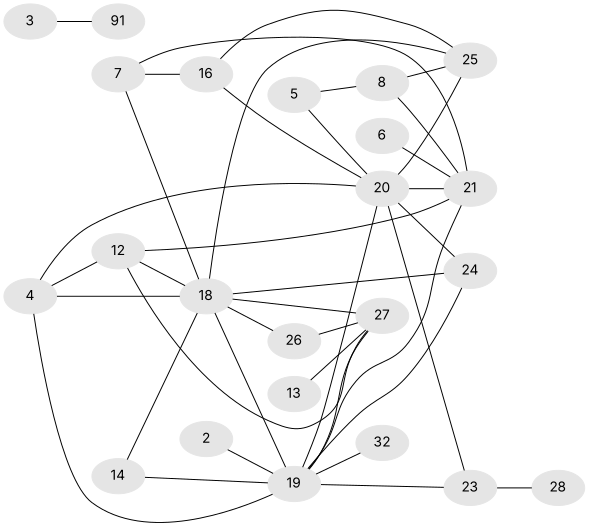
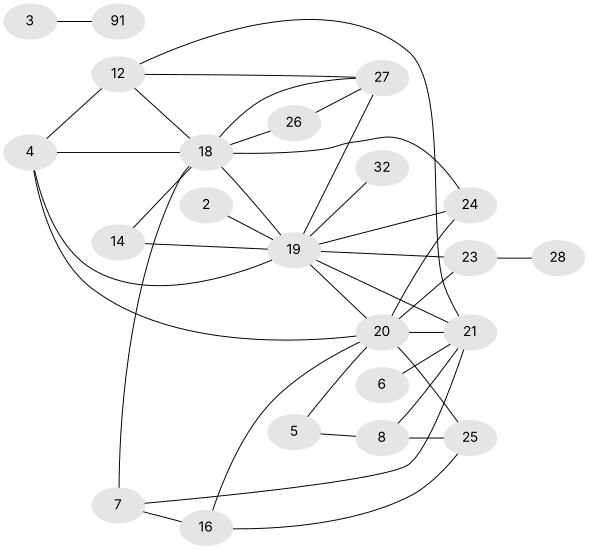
(257, 82) -> none
(294, 394) -> none
